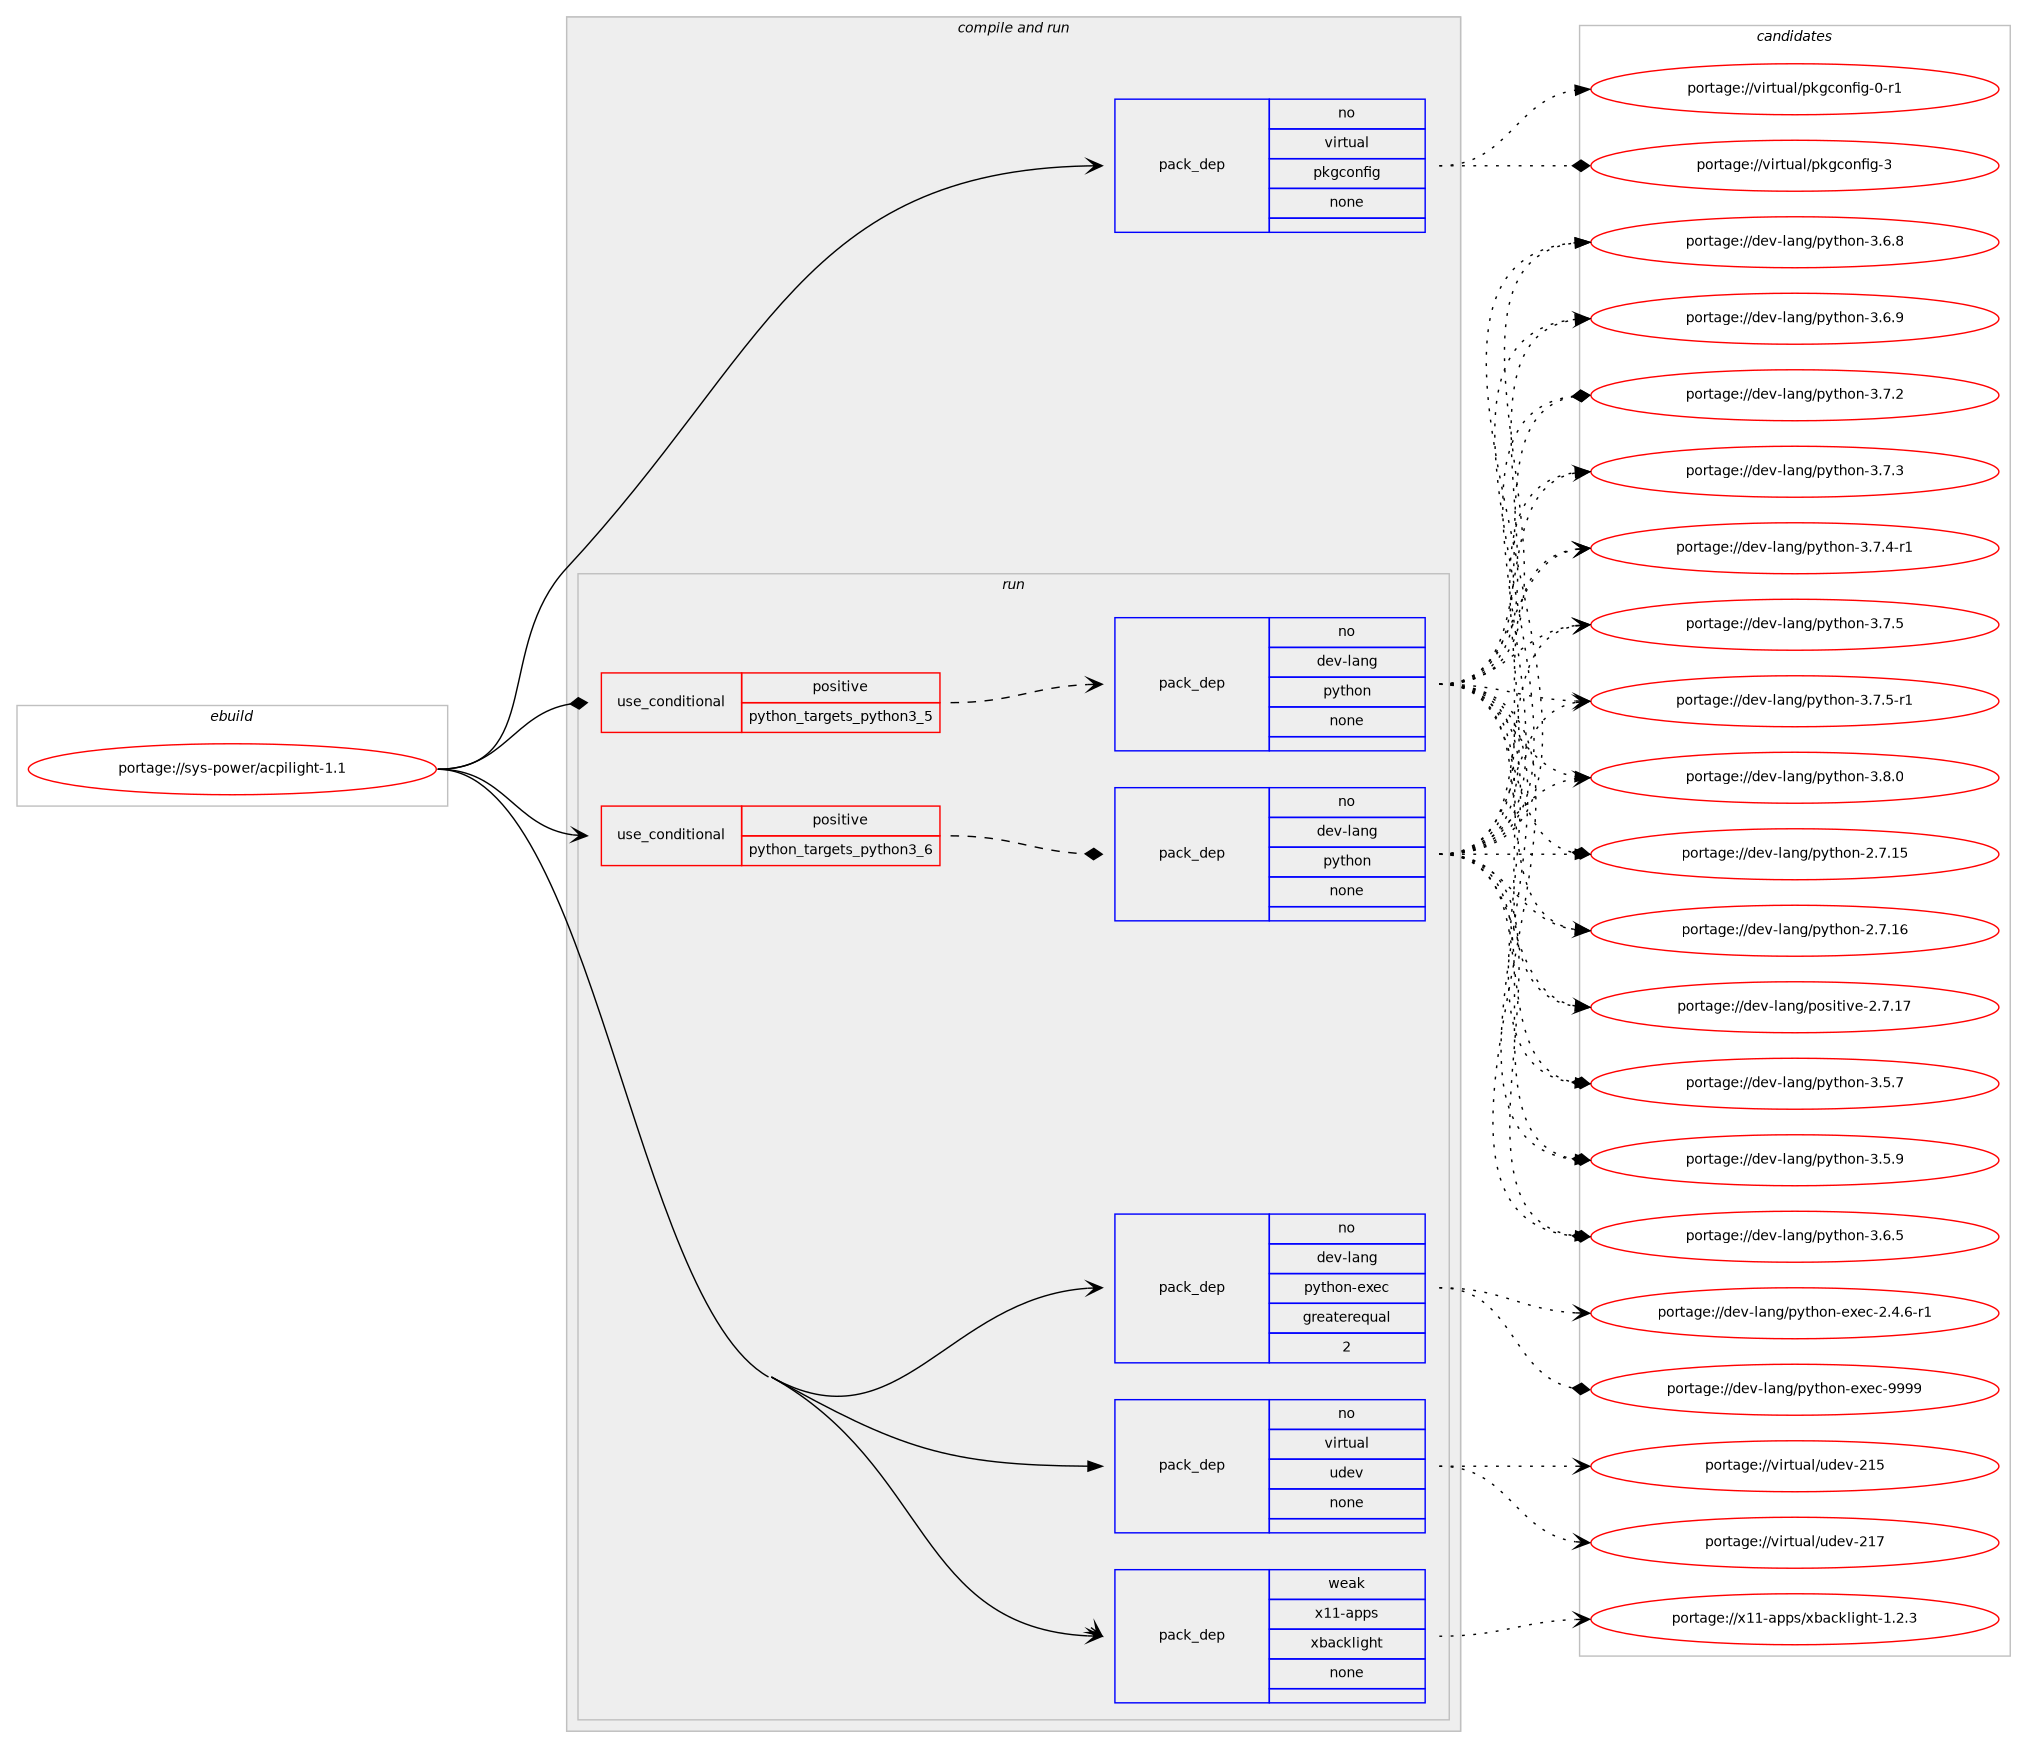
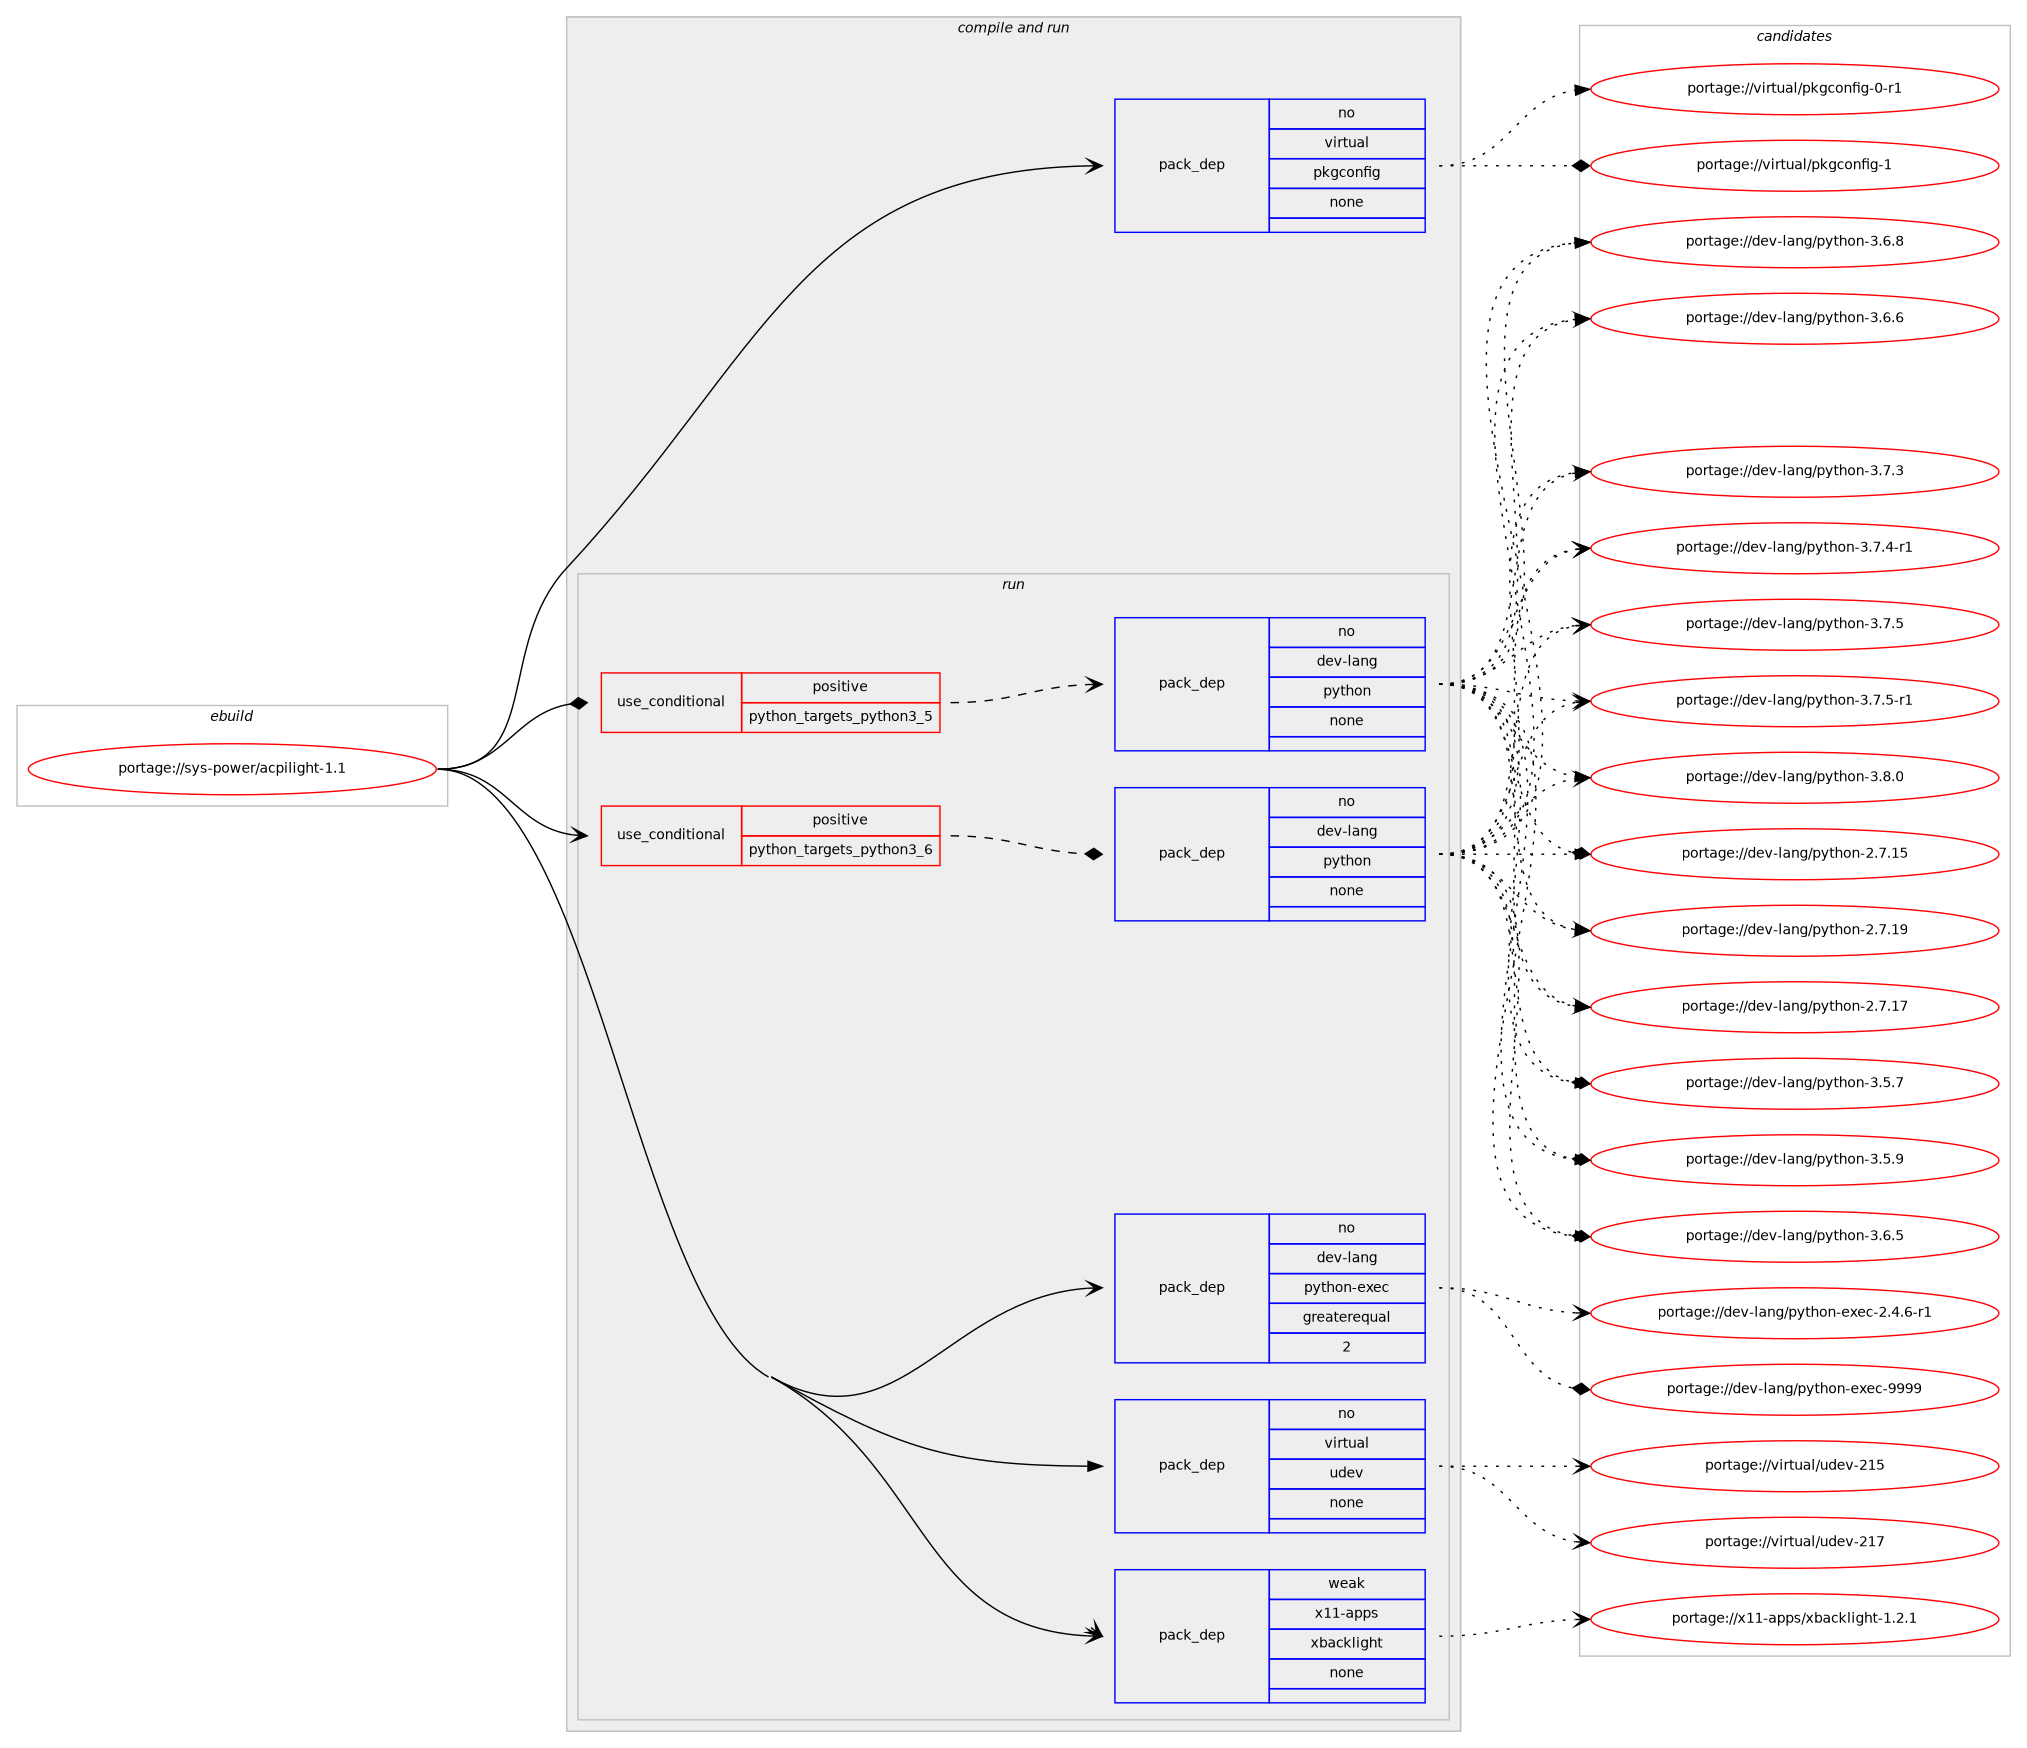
(1795, 166) -> (1795, 166)
(1795, 319) -> (1795, 319)
(1795, 395) -> none
(1795, 931) -> (1795, 931)
(1795, 1007) -> (1795, 1007)
(1795, 1619) -> (1795, 1619)
